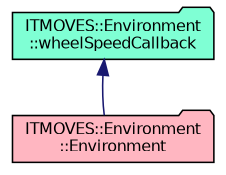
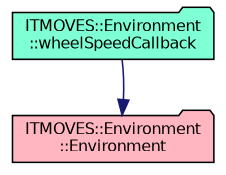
(103, 95) -> (124, 80)
